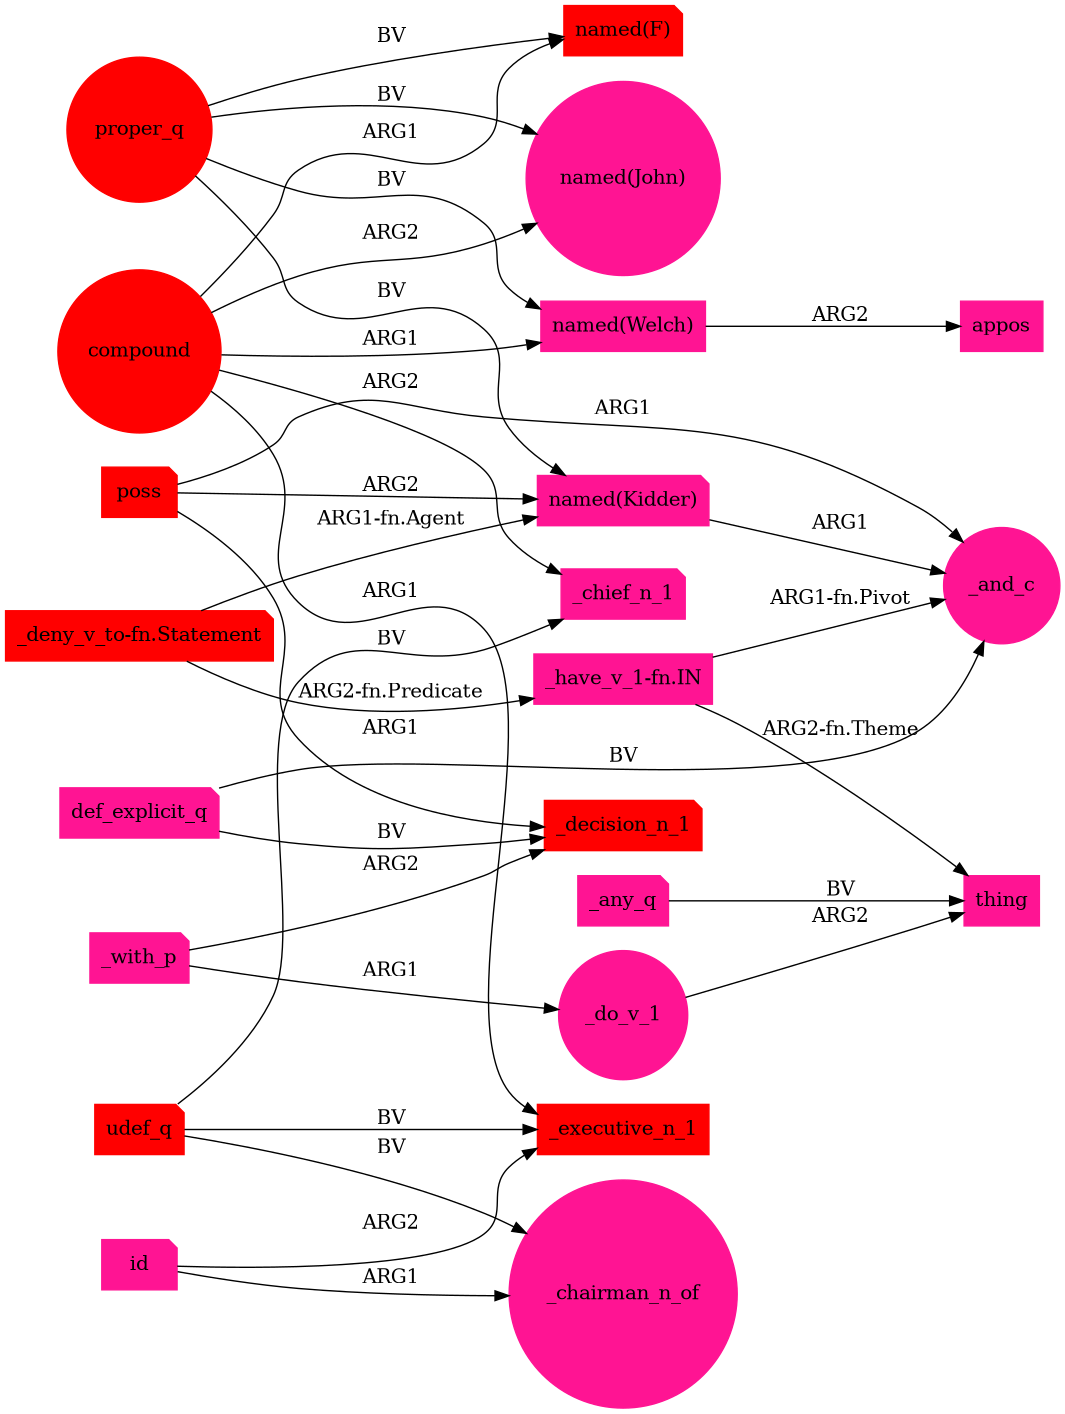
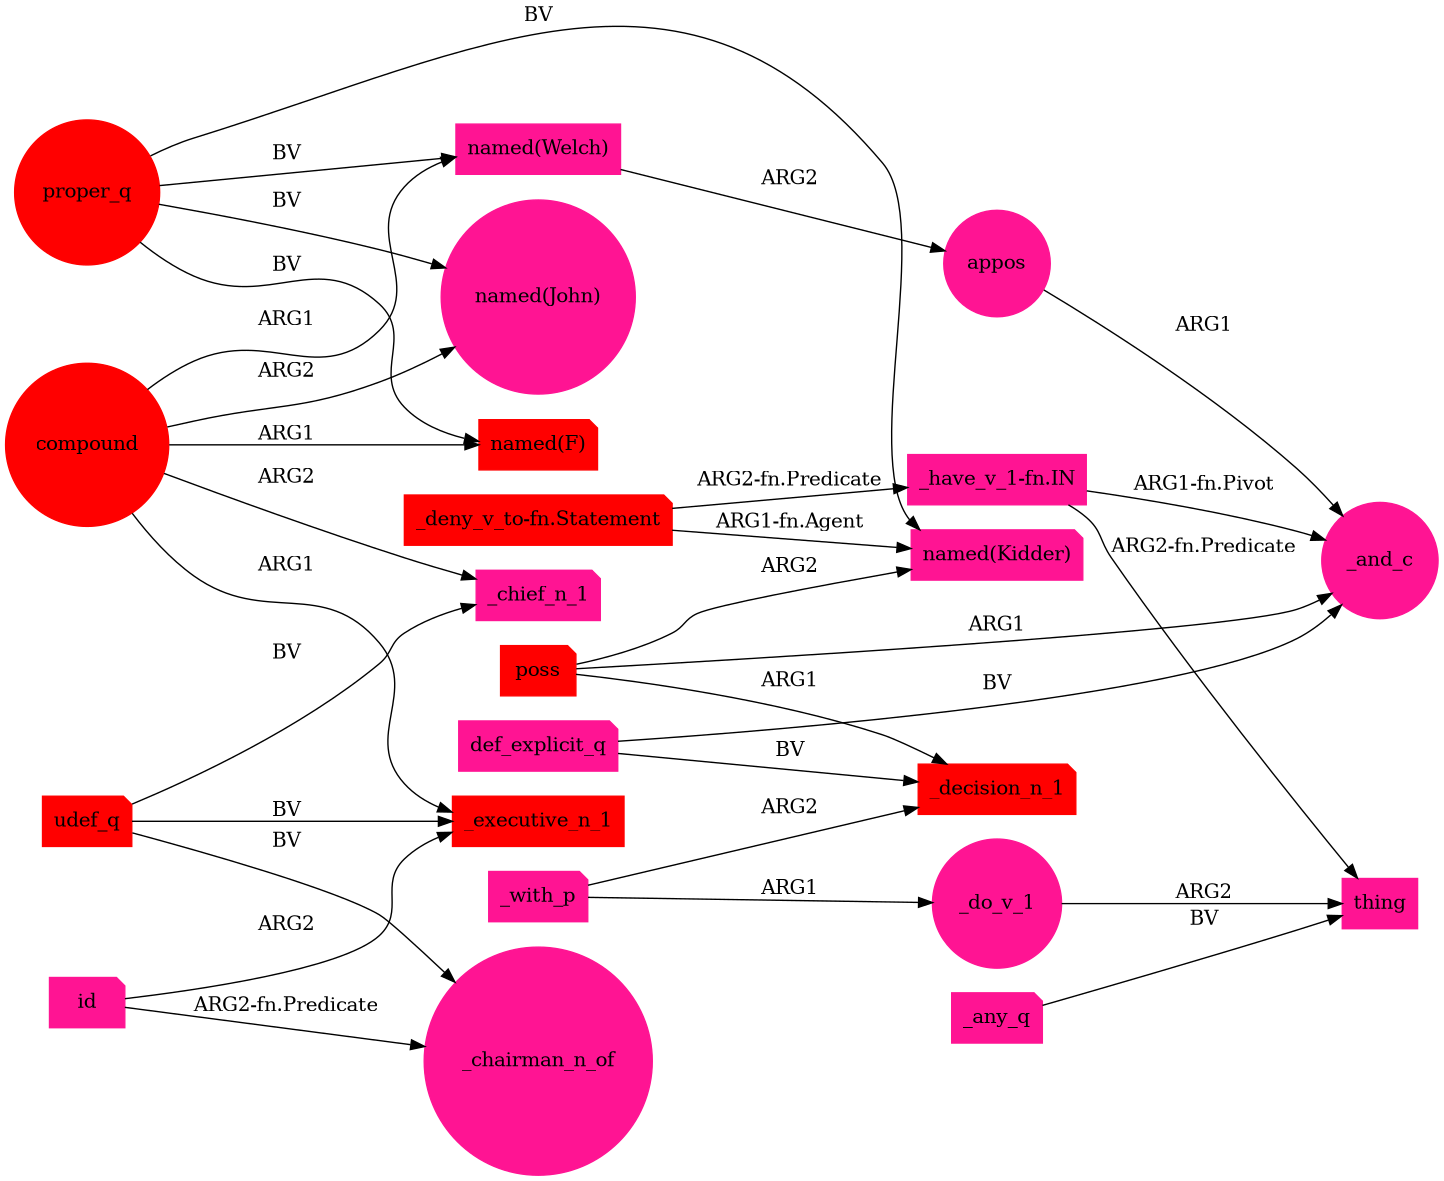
(1002, 326) -> (997, 264)
(820, 545) -> (1195, 389)
(841, 730) -> (1204, 547)
(391, 1278) -> (287, 1006)
